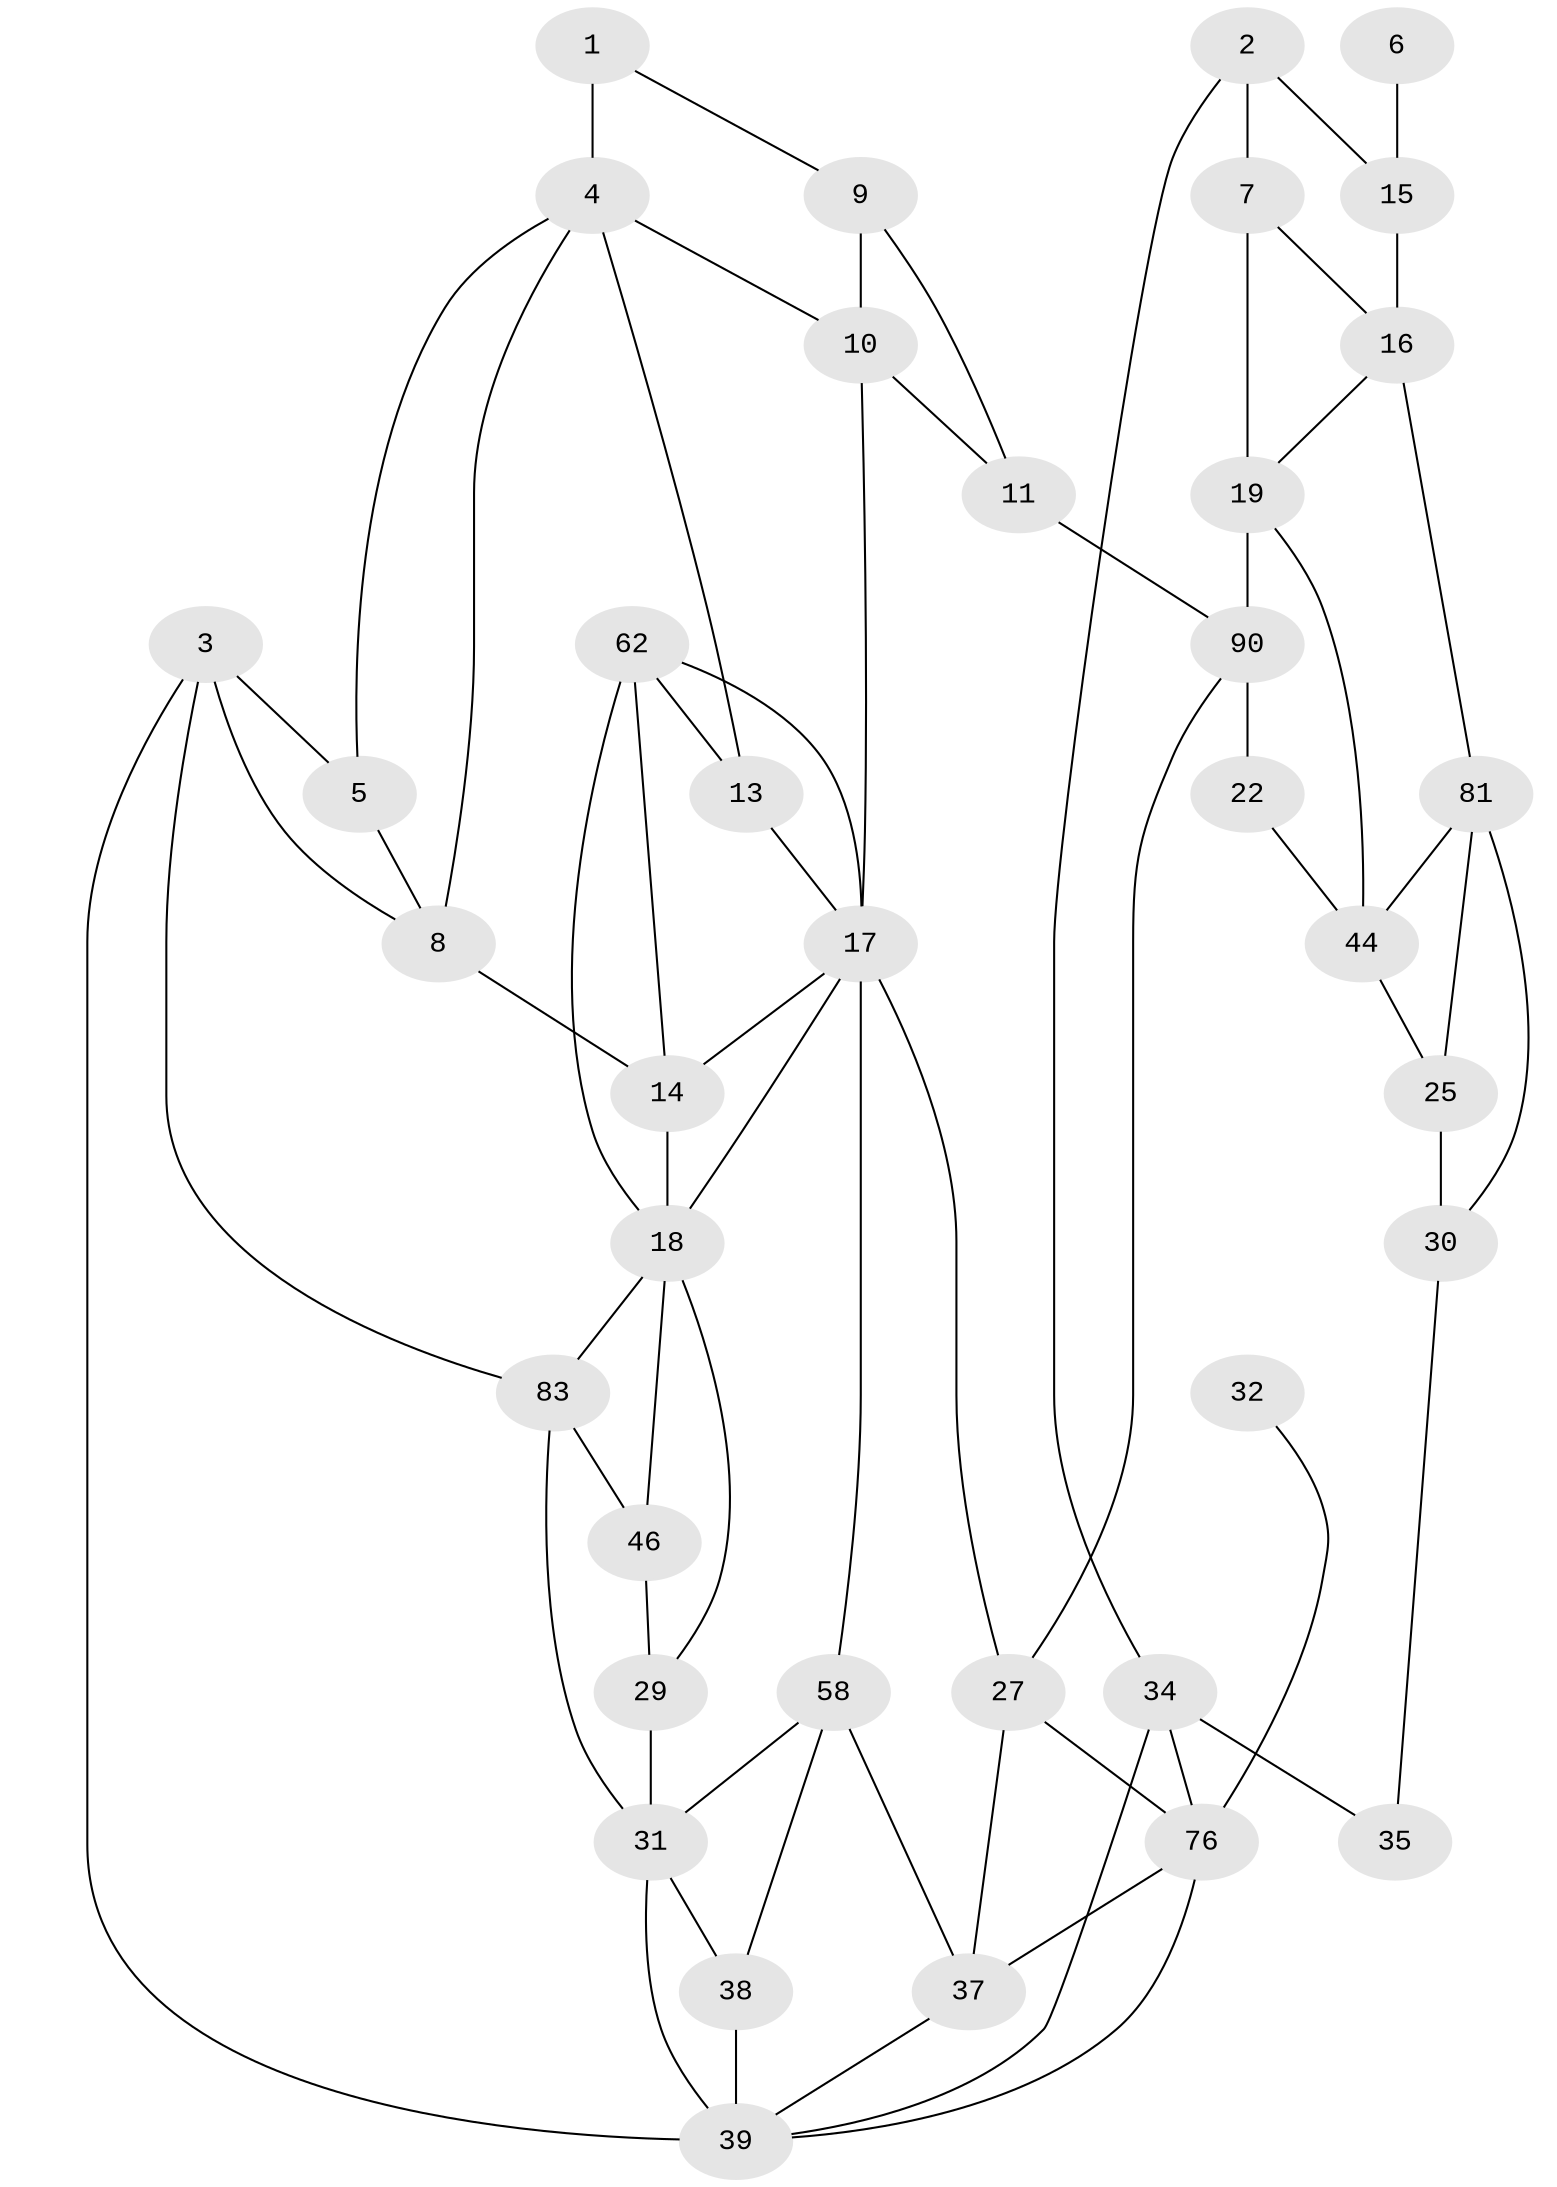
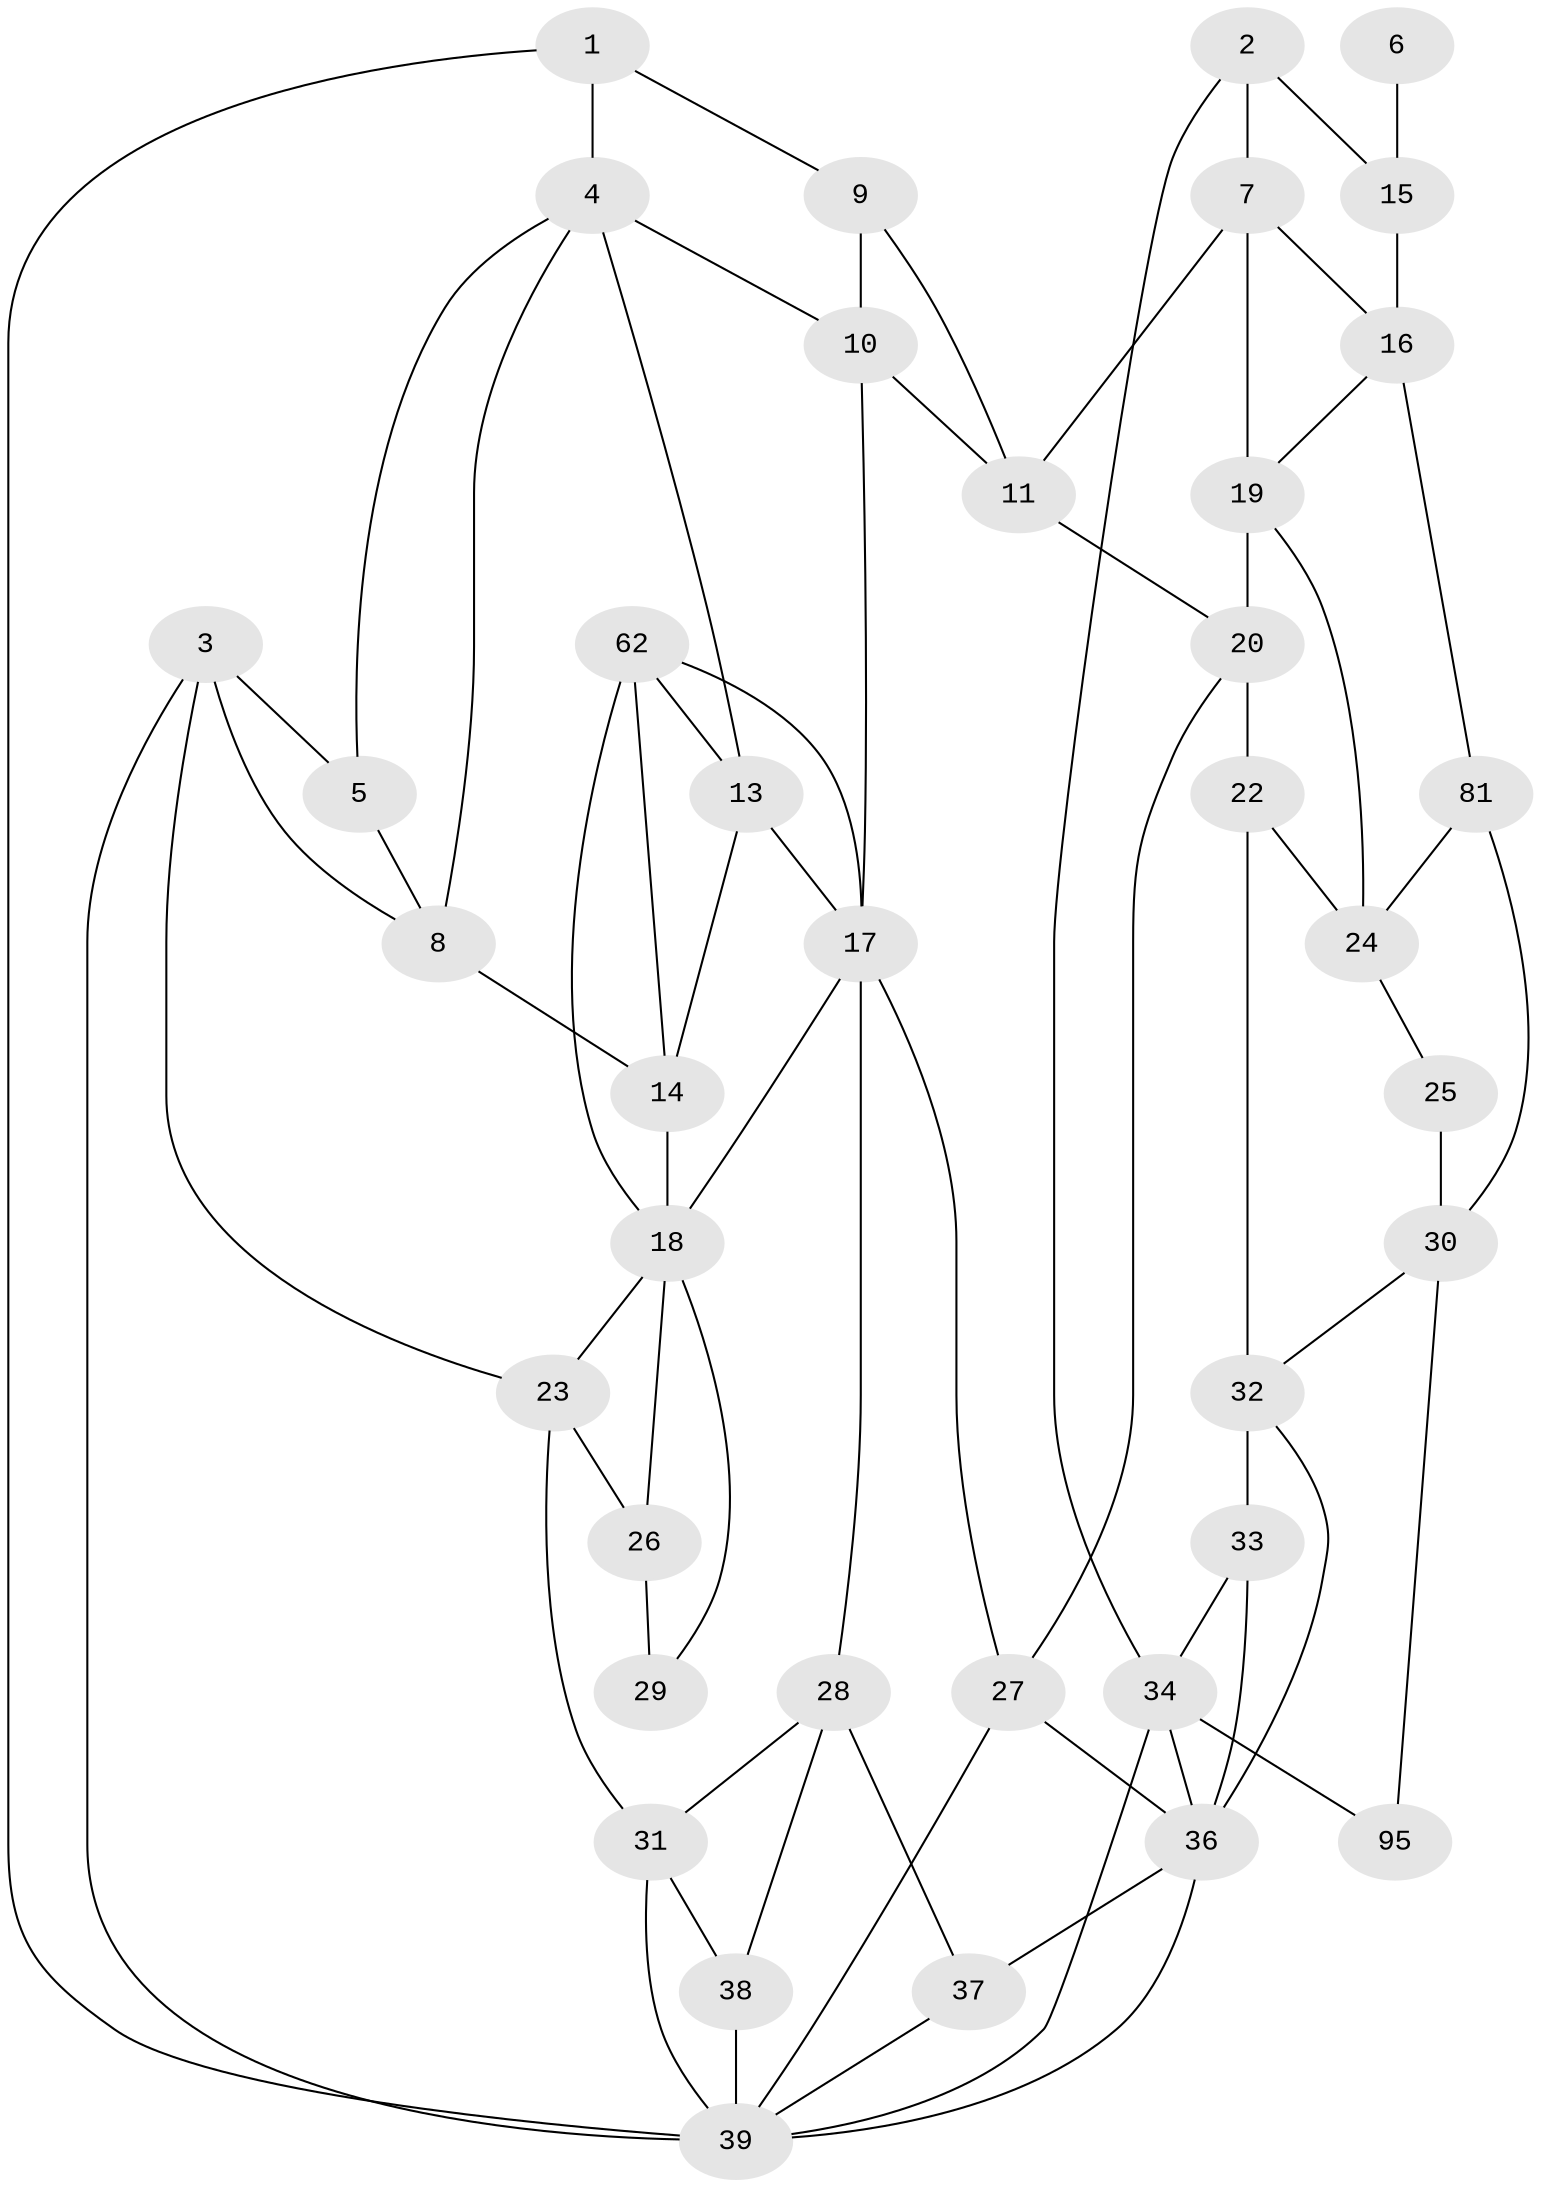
none -> (1151, 322)
(1248, 645) -> (1248, 645)
(1362, 944) -> (1362, 944)
(1459, 944) -> none
(764, 1019) -> (707, 944)
none -> (1248, 1093)
none -> (8, 1167)
none -> (1344, 1318)
(553, 1393) -> (553, 1393)
(645, 1543) -> (645, 1543)
none -> (1248, 1543)
(834, 1692) -> (834, 1692)
(651, 1767) -> none
(989, 1842) -> (878, 1920)
(1202, 1842) -> (1202, 1842)
(1395, 1842) -> (1395, 1842)
